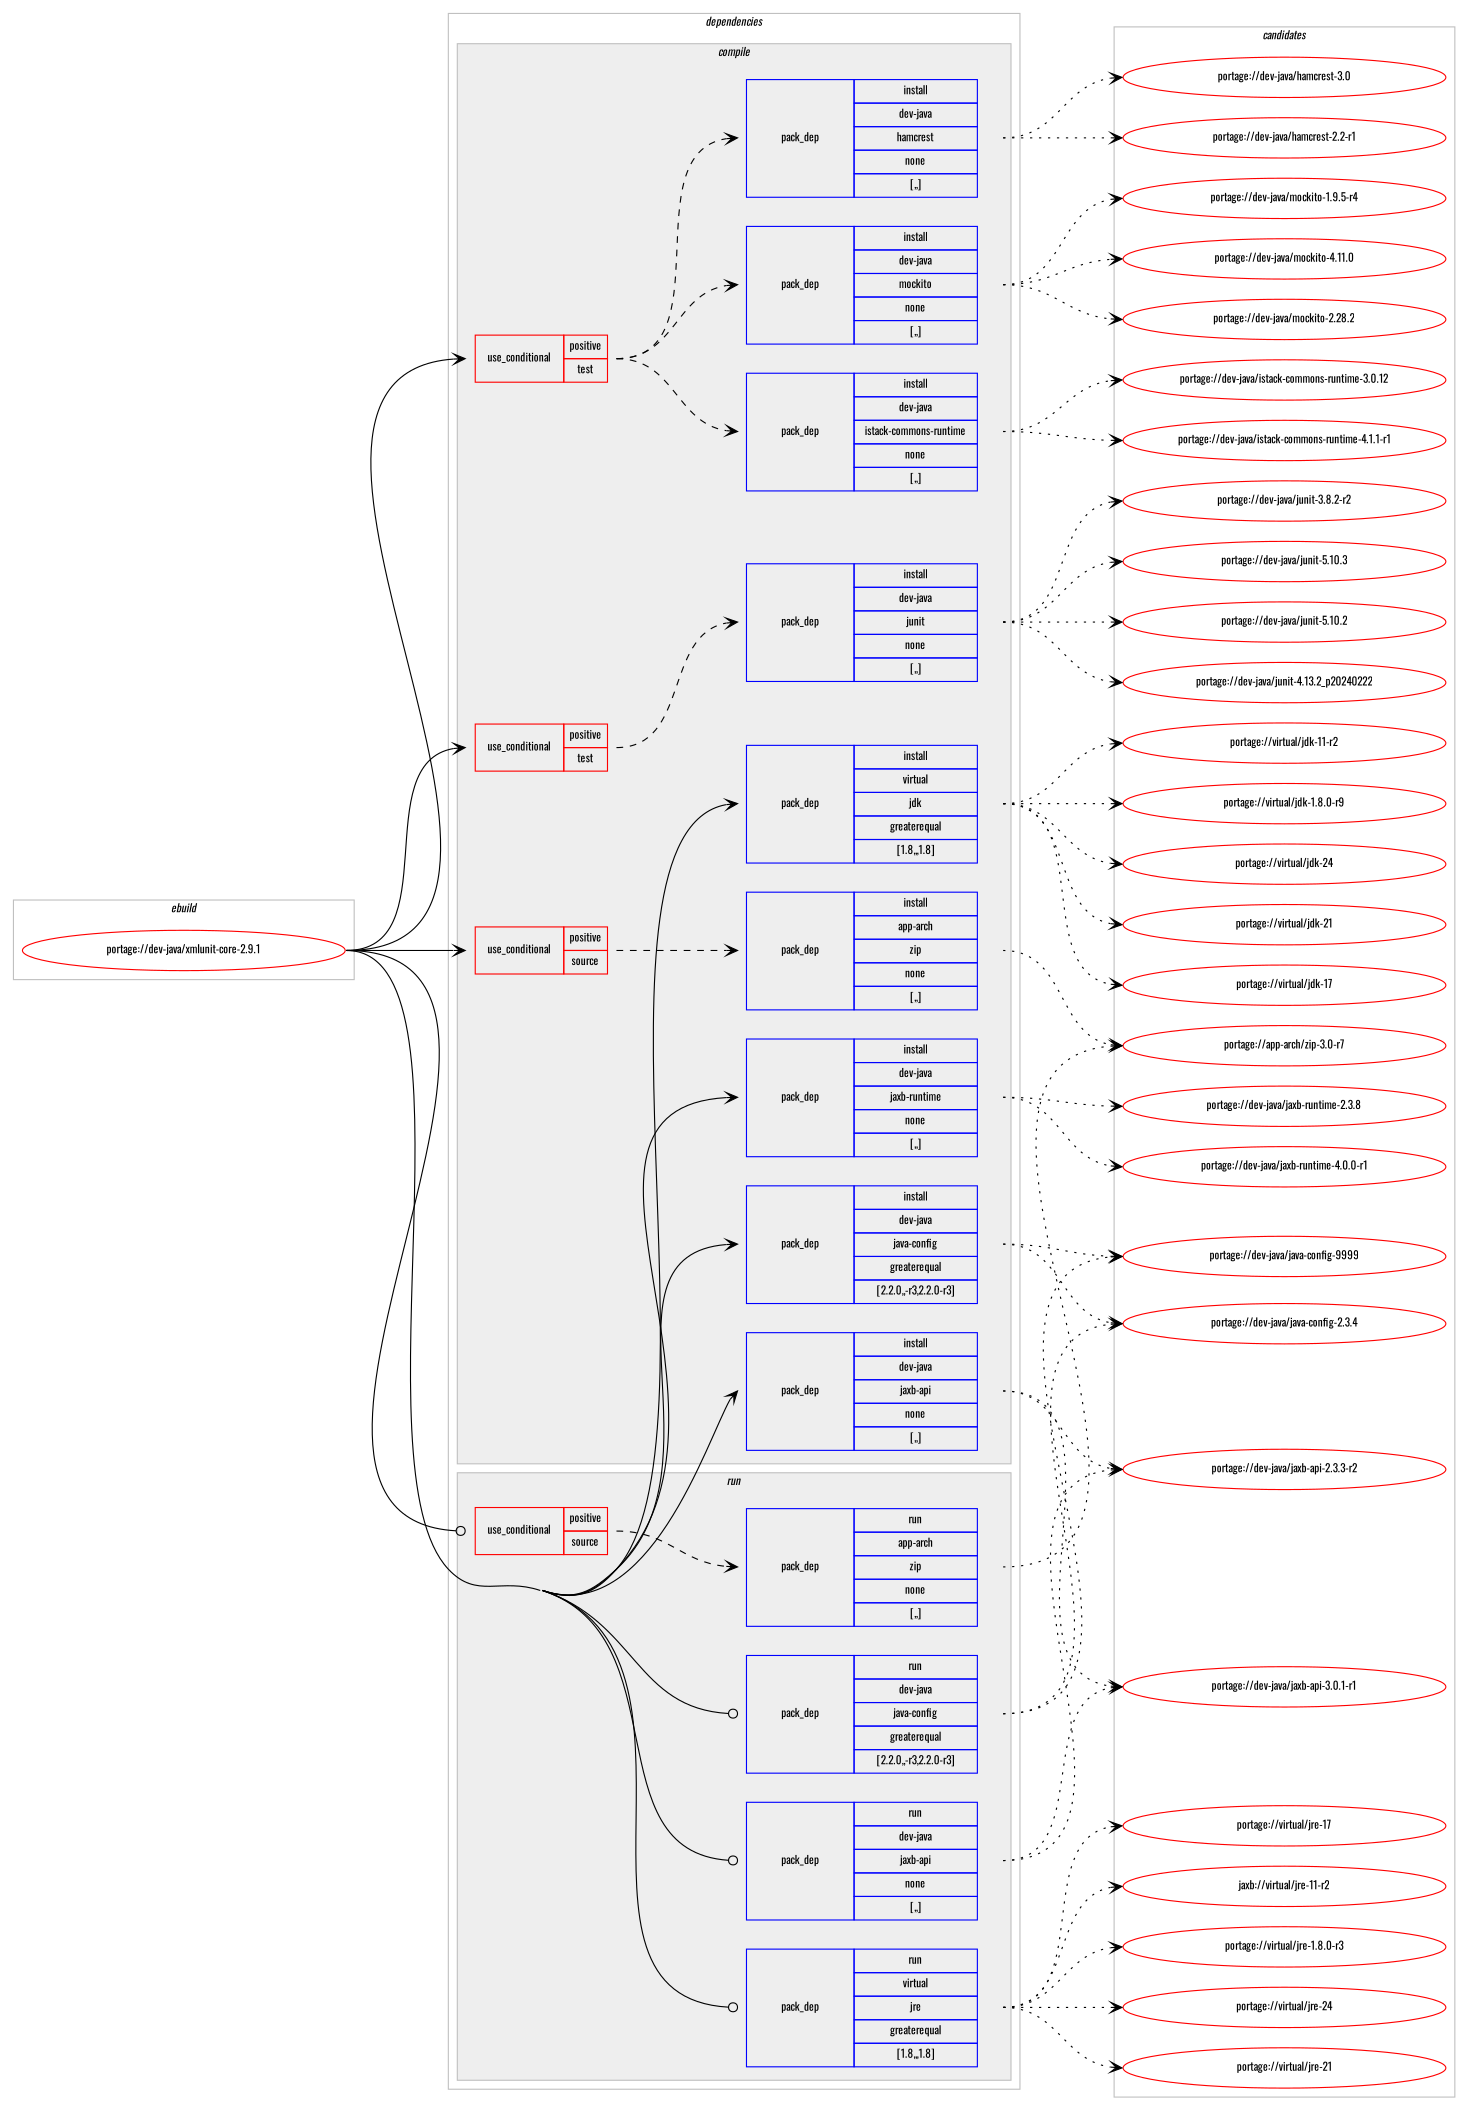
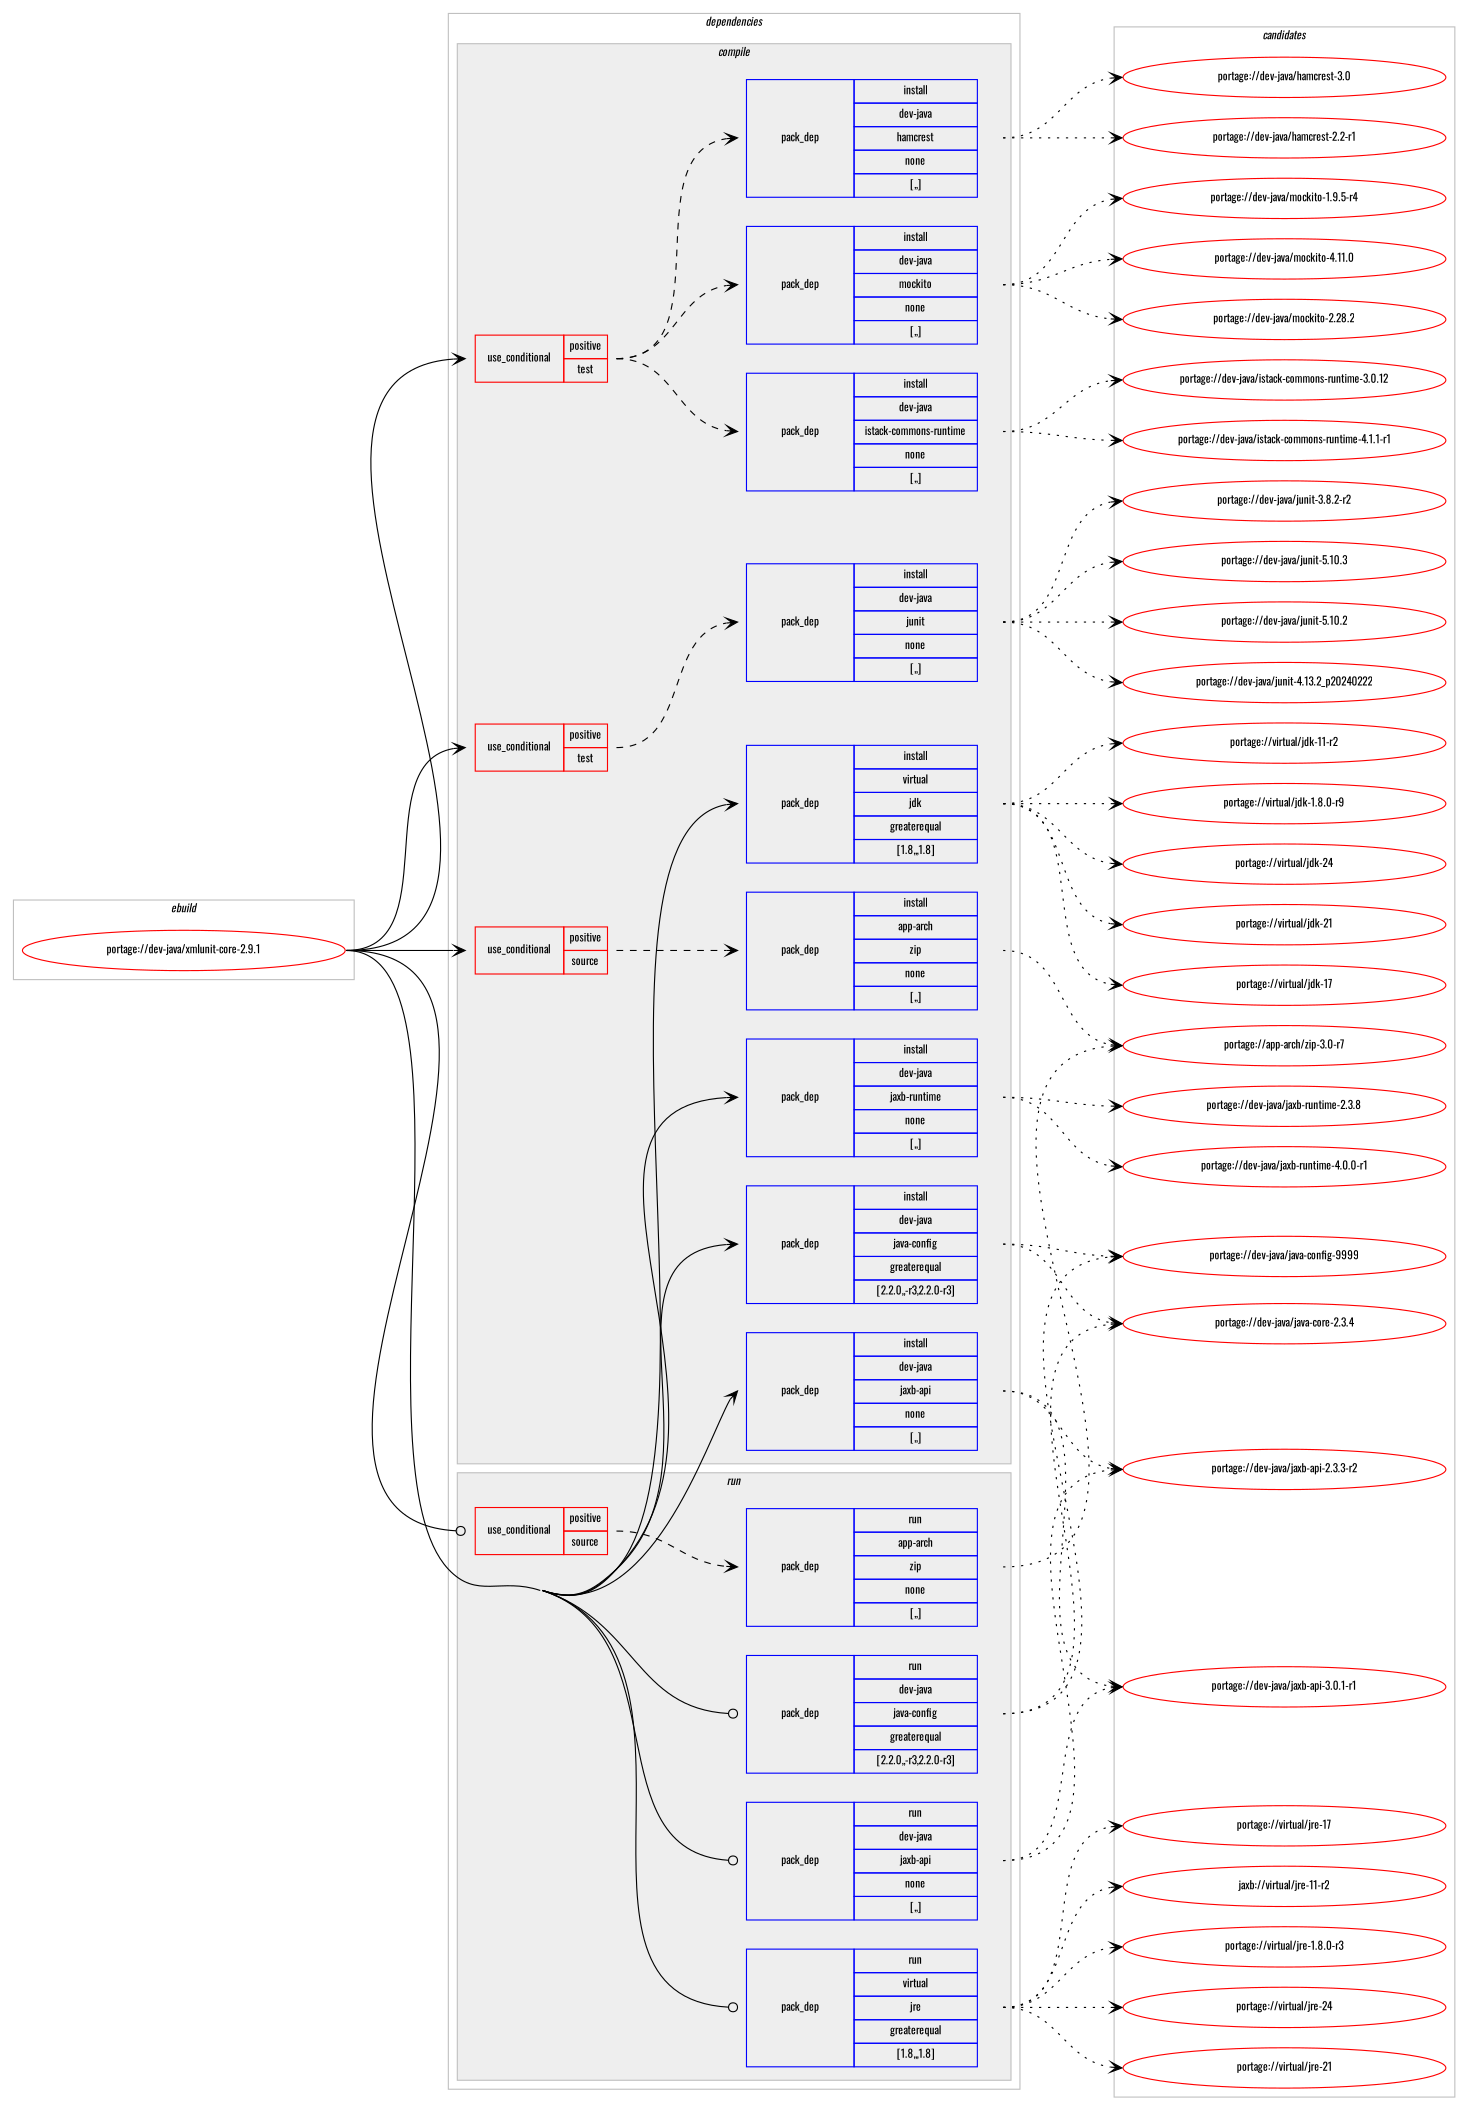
(1284, 1324) -> (1284, 1324)
